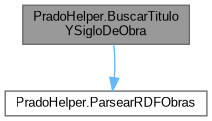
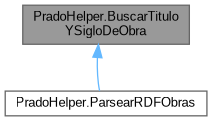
(115, 61) -> (98, 74)
